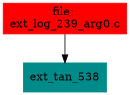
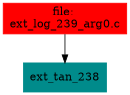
(65, 77) -> (65, 77)
